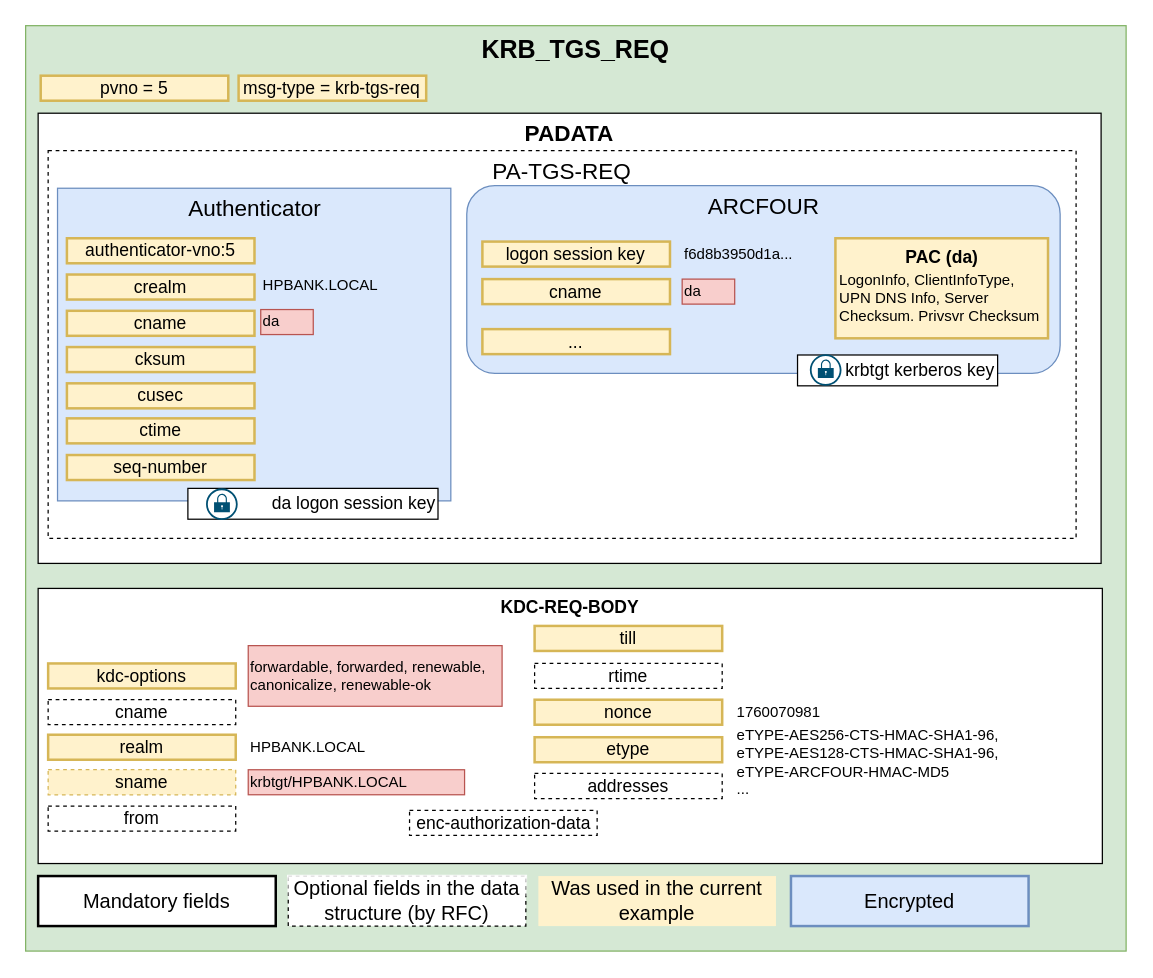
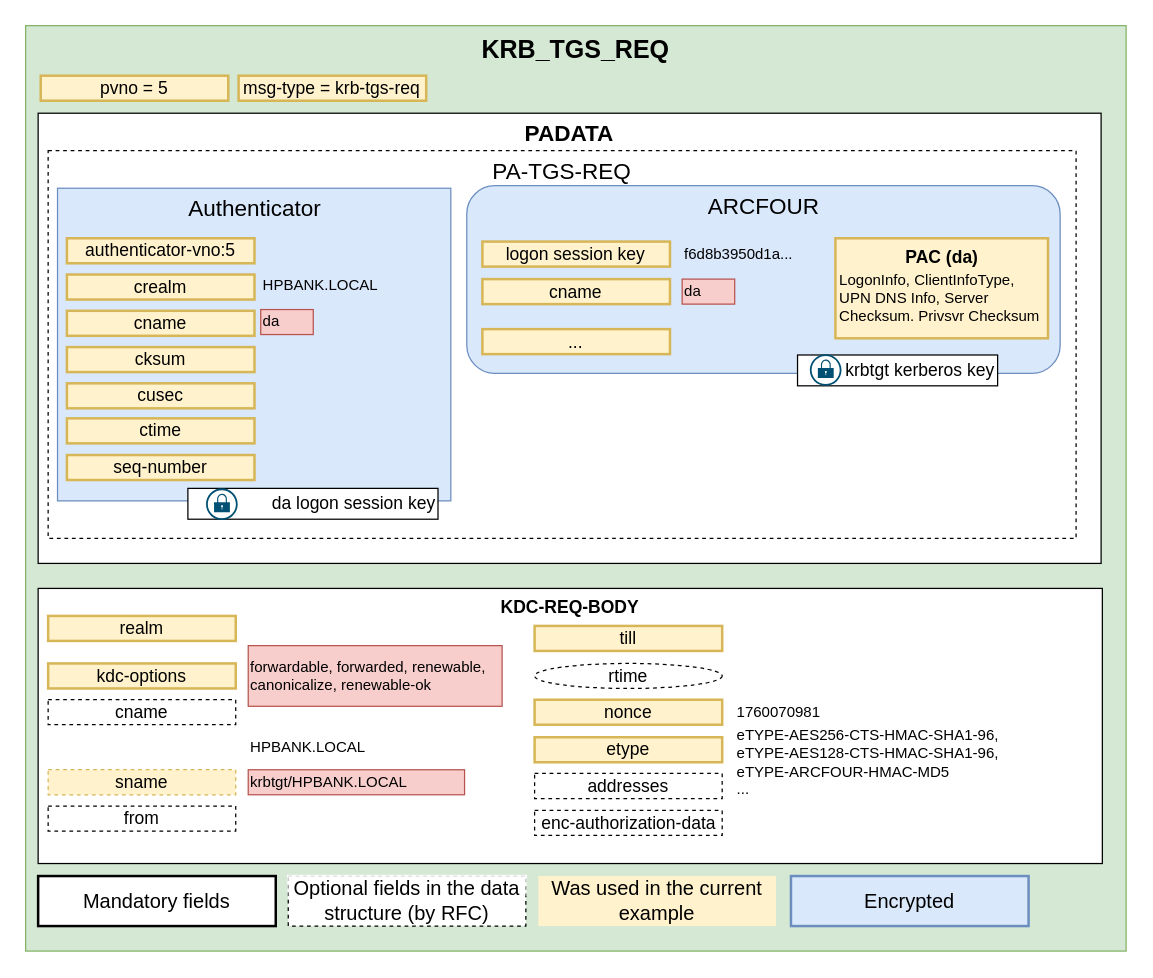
(628, 676) -> (628, 676)
(142, 747) -> (142, 628)
(503, 823) -> (628, 823)
